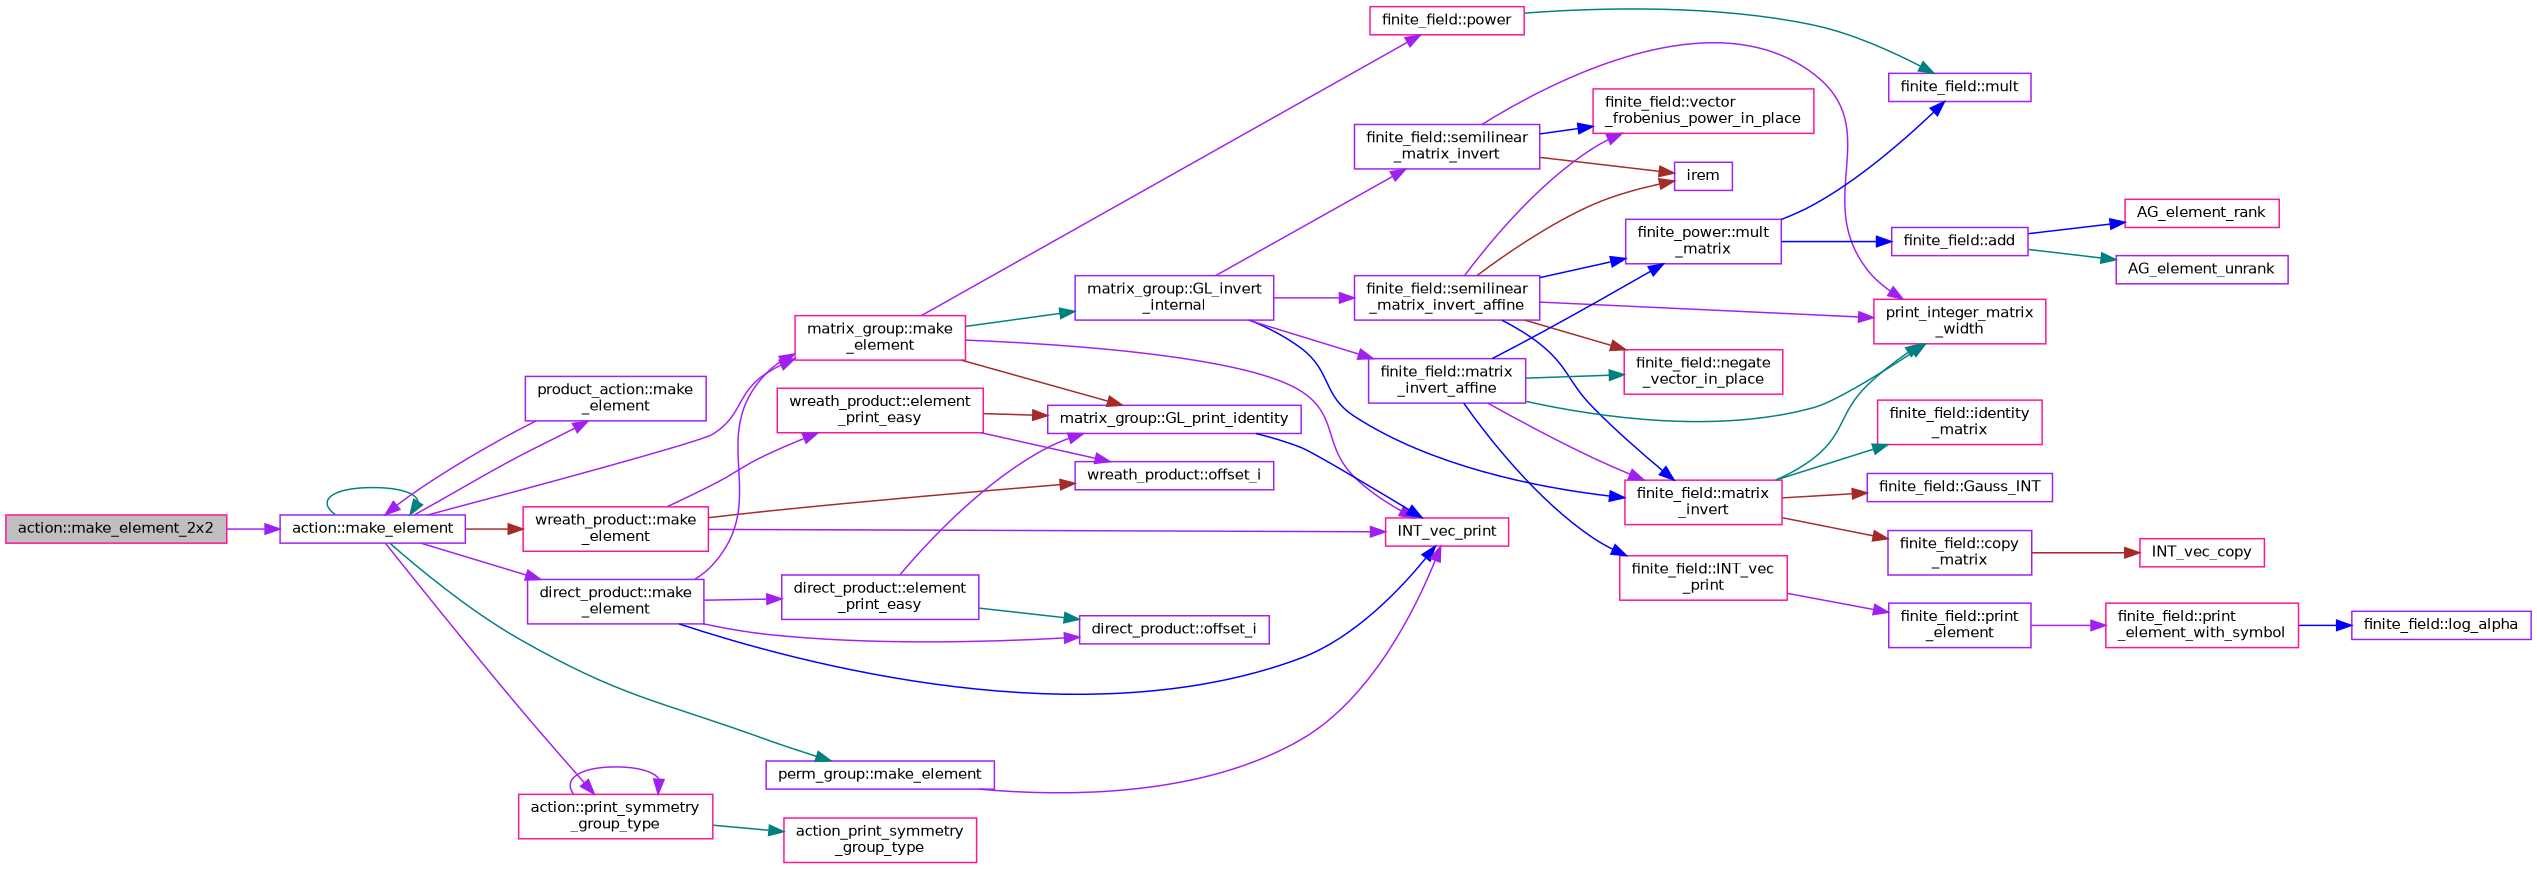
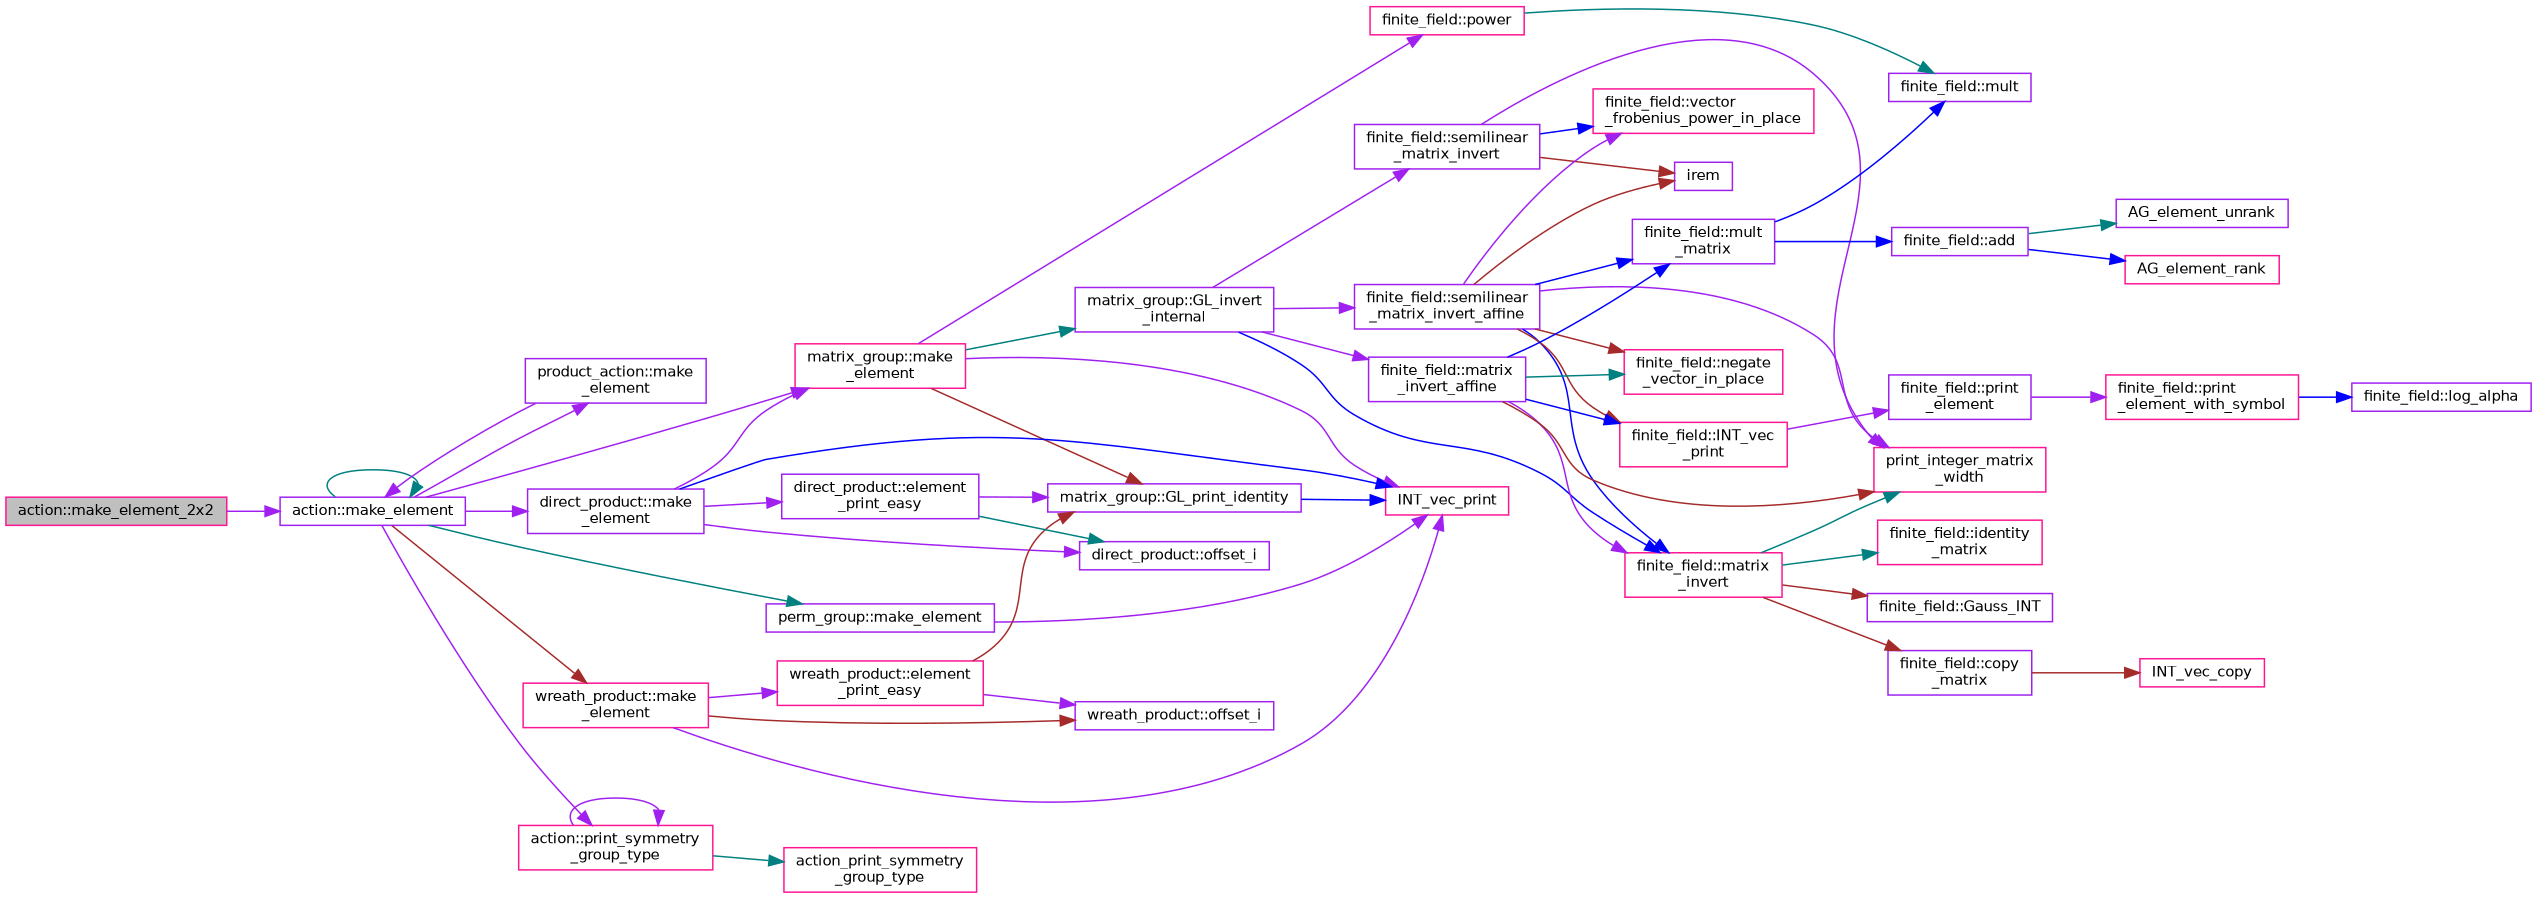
(1703, 242) -> (1703, 242)
none -> (1577, 392)
(1727, 421) -> (1664, 500)
